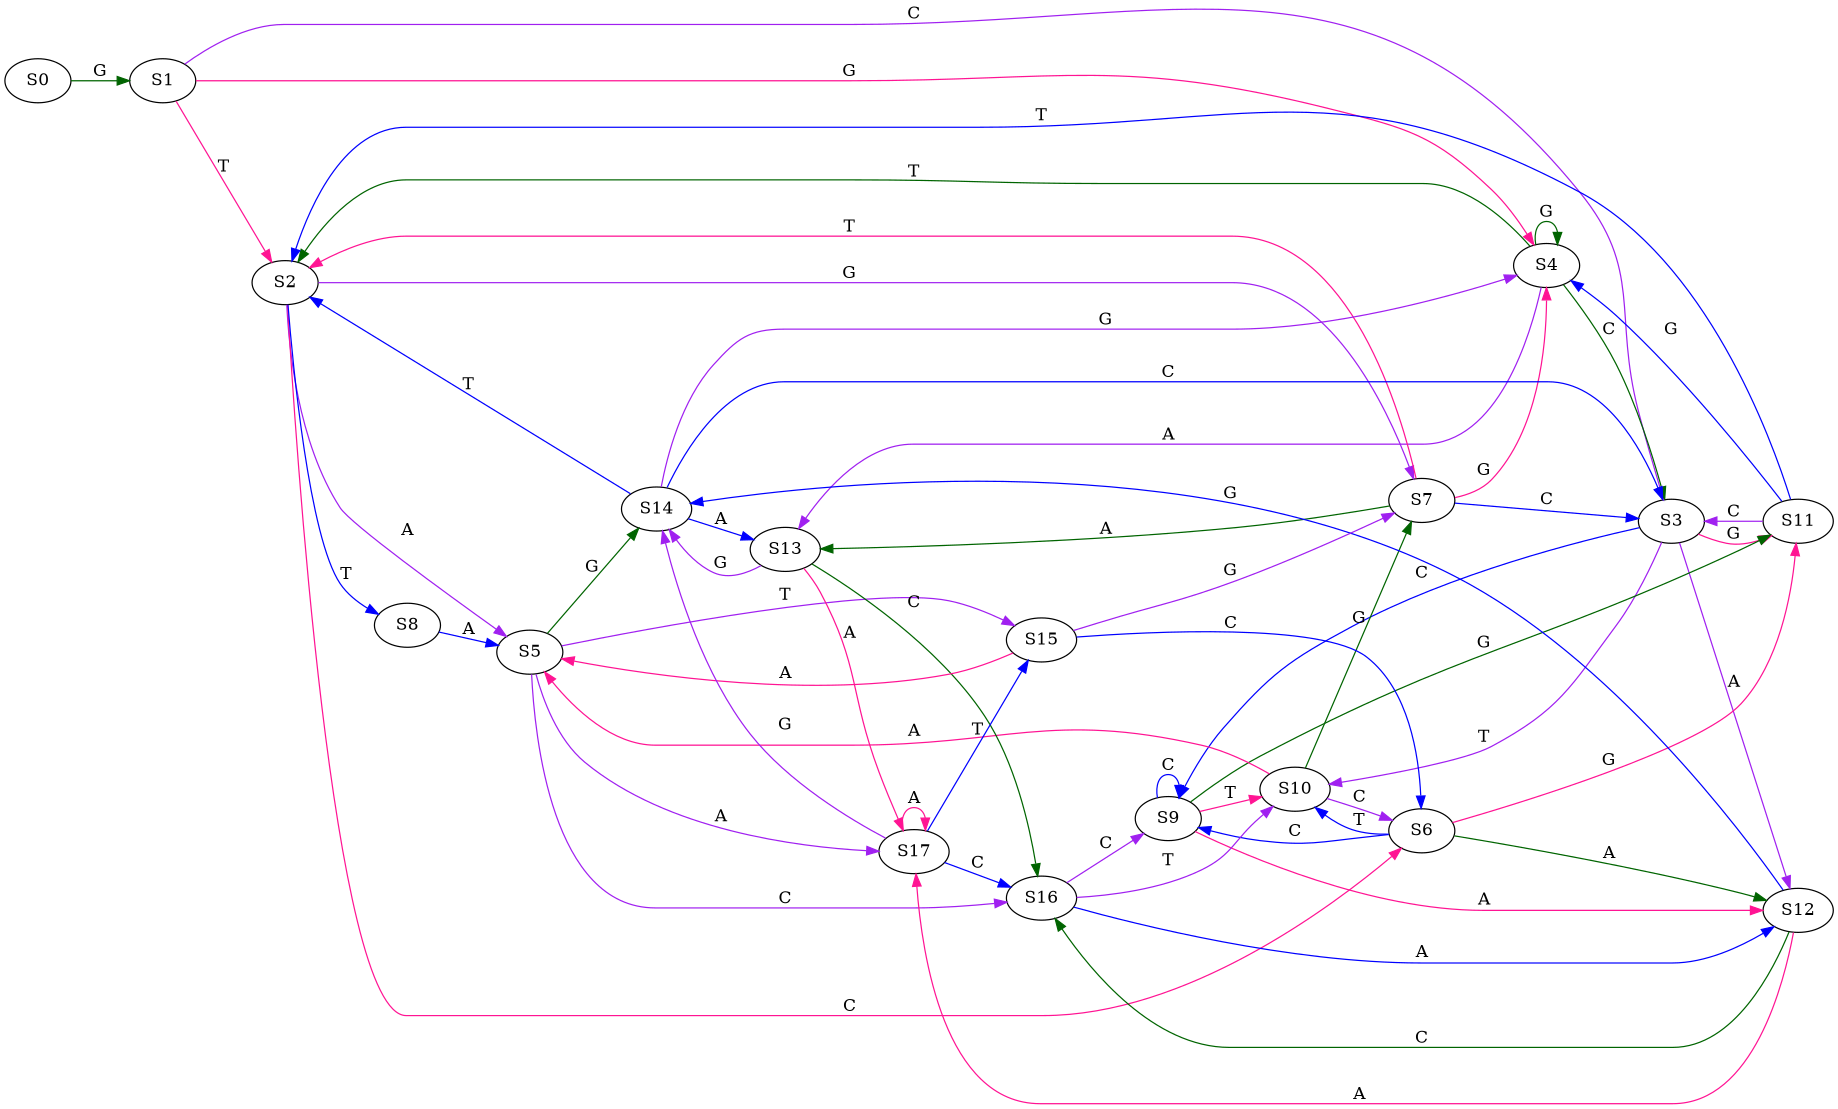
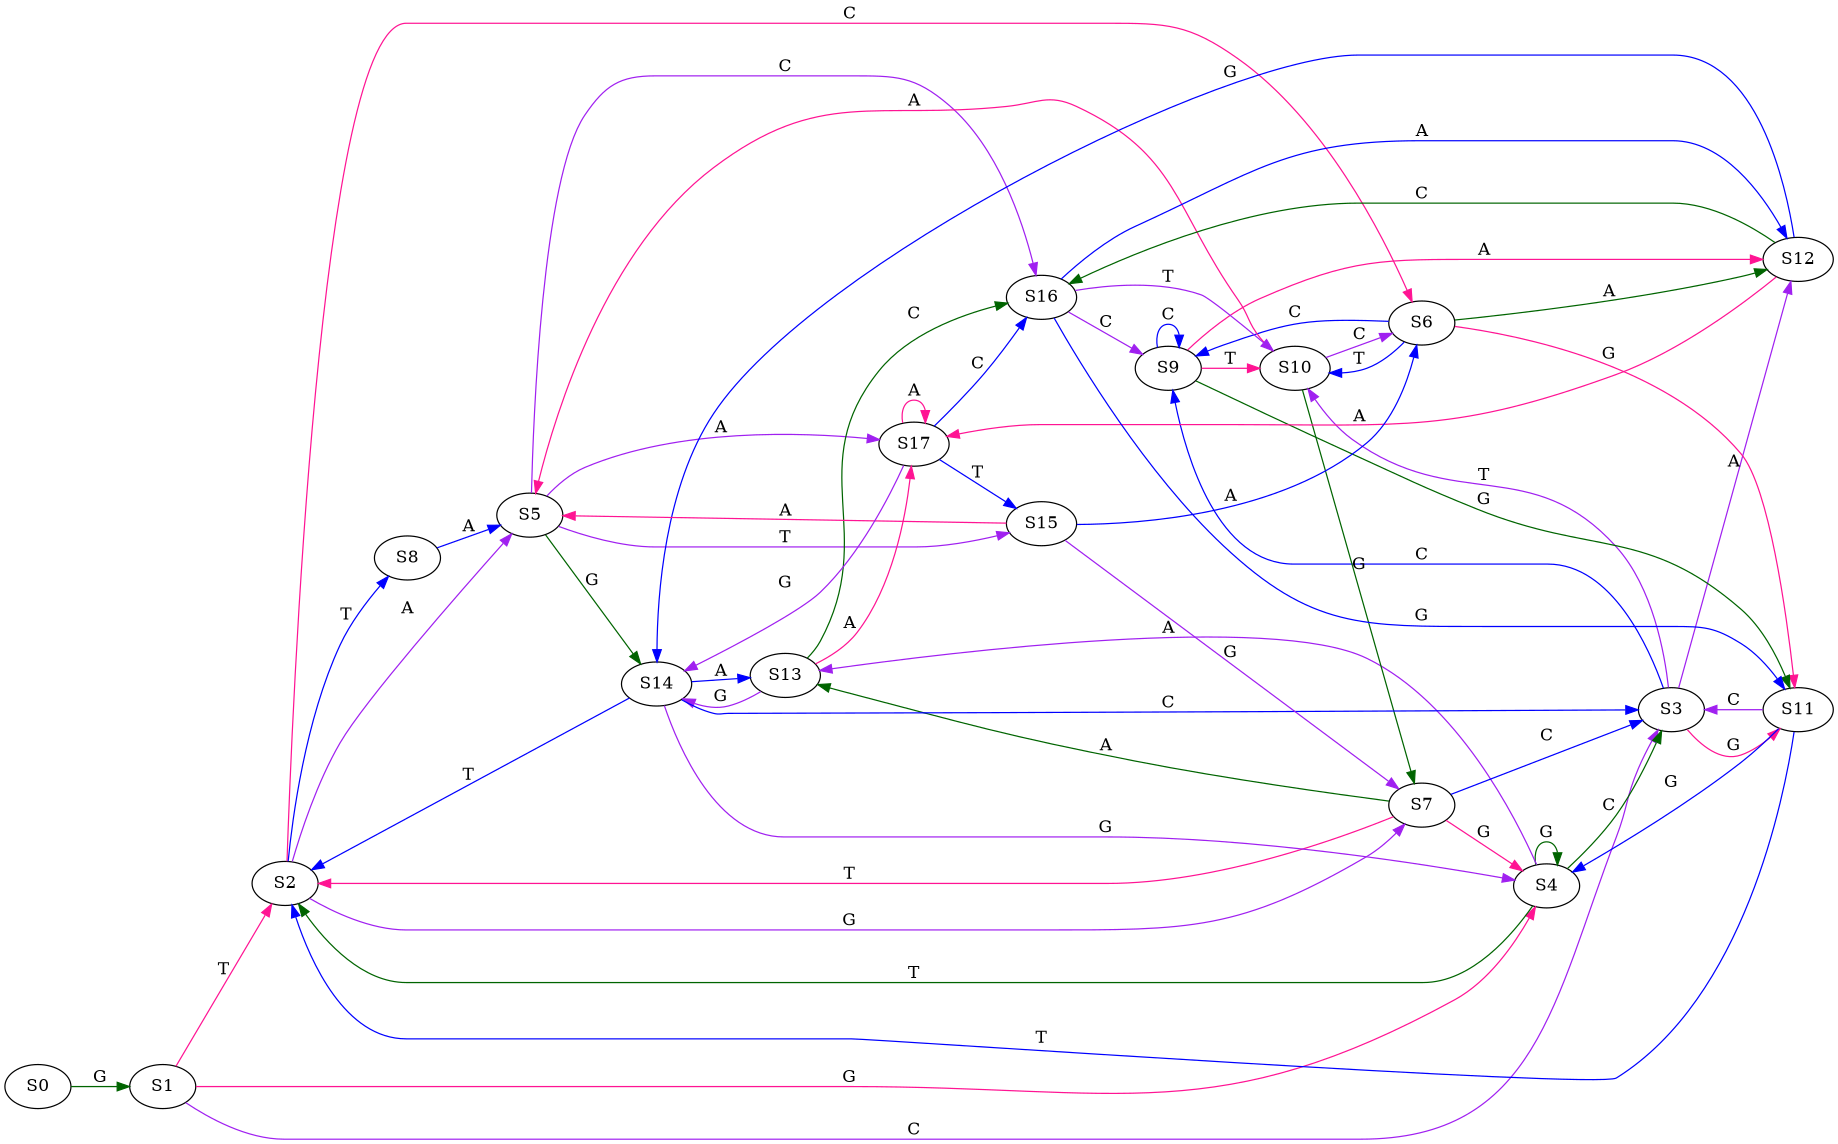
none -> (1356, 620)
(1231, 623) -> (1231, 496)
